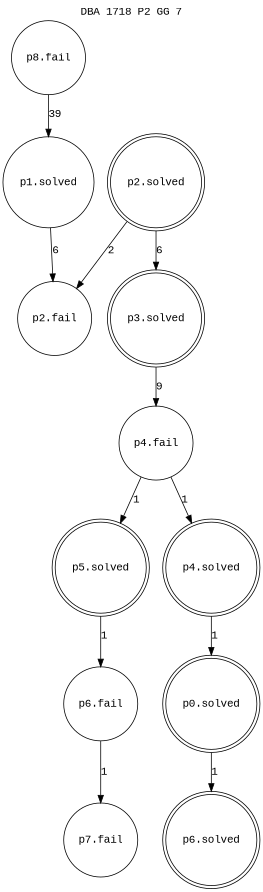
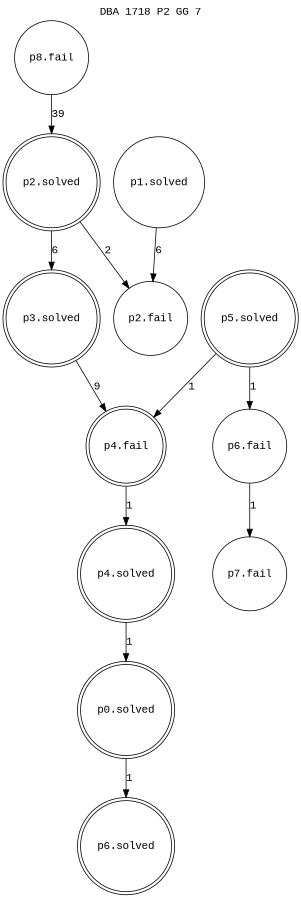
(48, 112) -> (52, 110)
(156, 443) -> (126, 446)
(132, 497) -> (188, 383)
